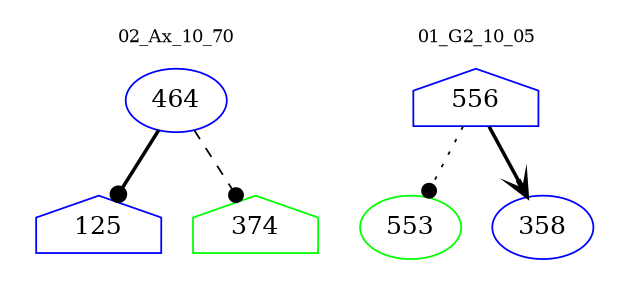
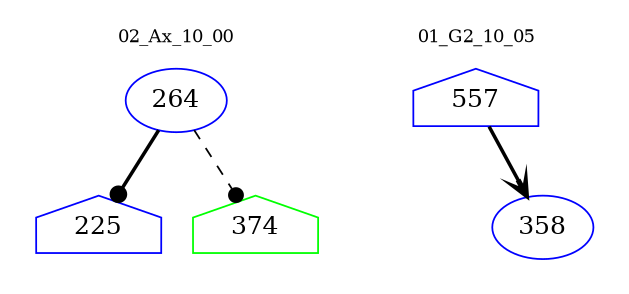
(176, 38) -> (176, 38)
(176, 100) -> (176, 100)
(476, 100) -> (476, 100)
(99, 227) -> (99, 227)
(411, 227) -> none
